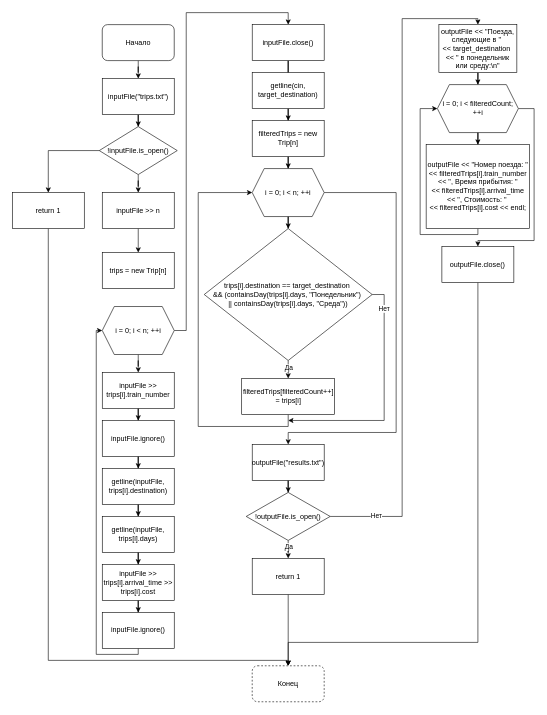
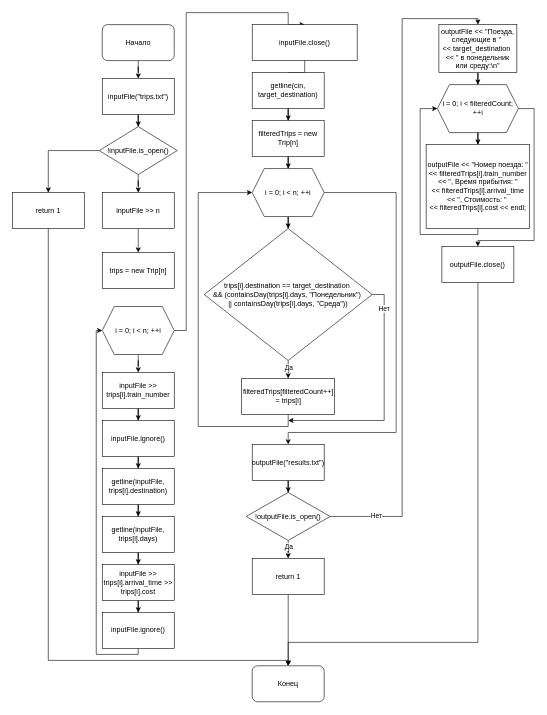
(288, 42) -> (305, 42)
(288, 684) -> (288, 684)
